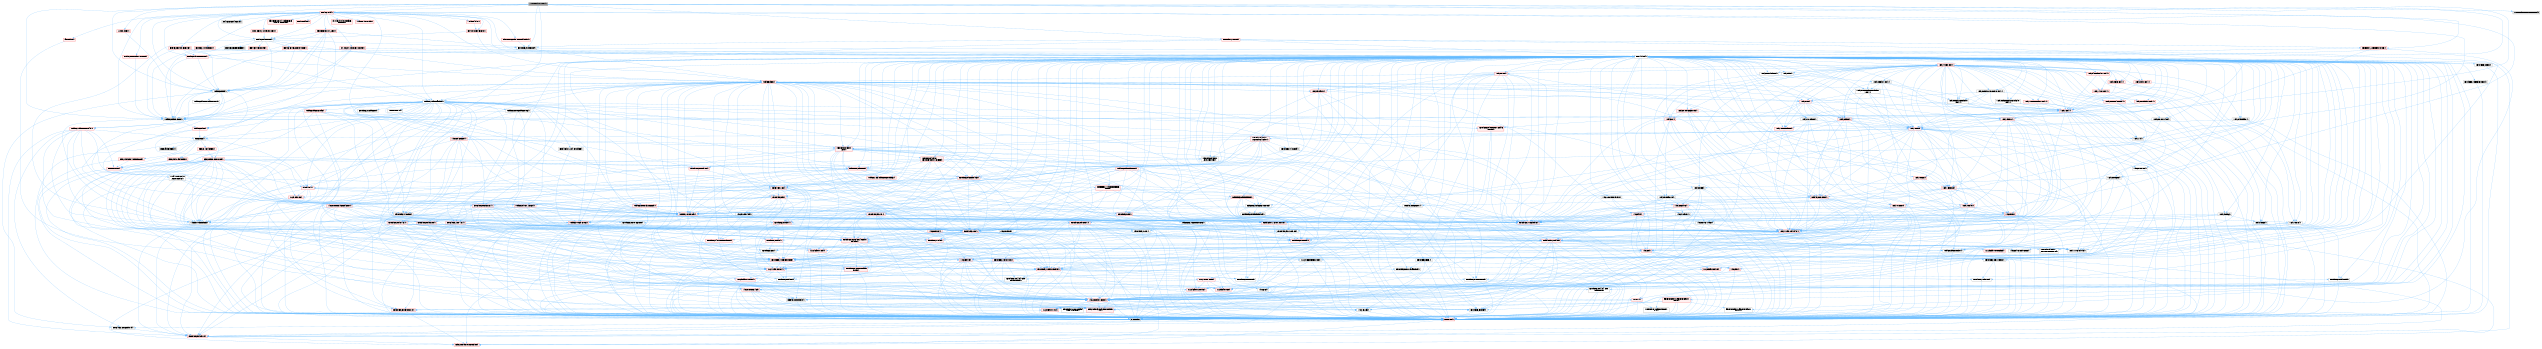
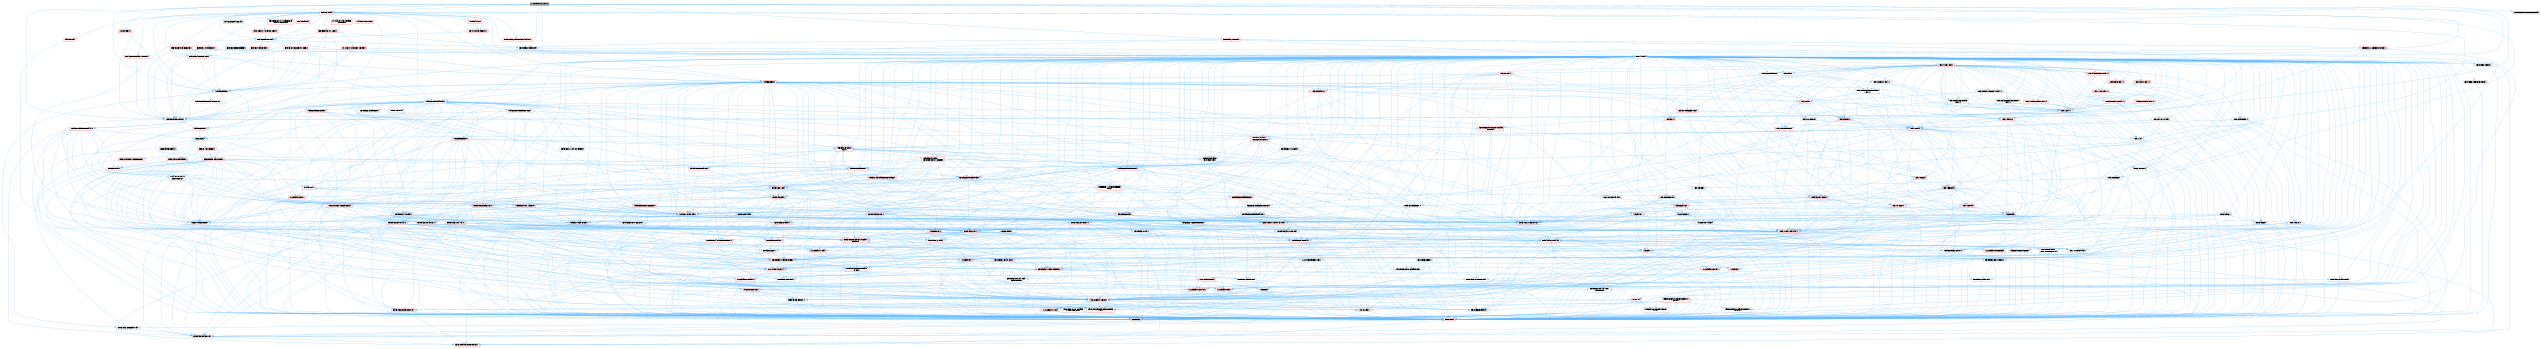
(296, 197) -> (296, 197)
